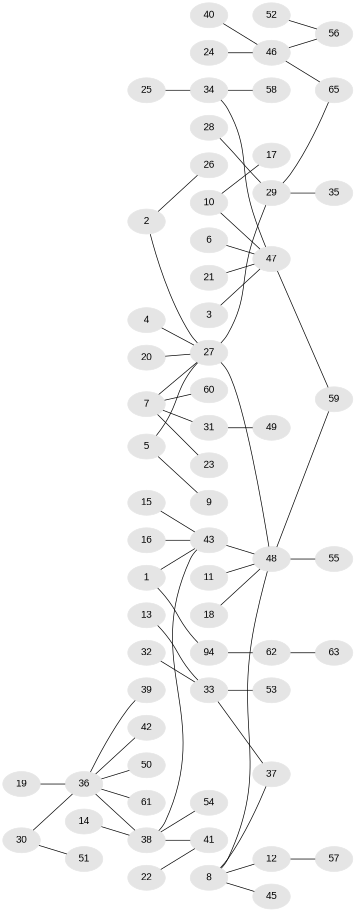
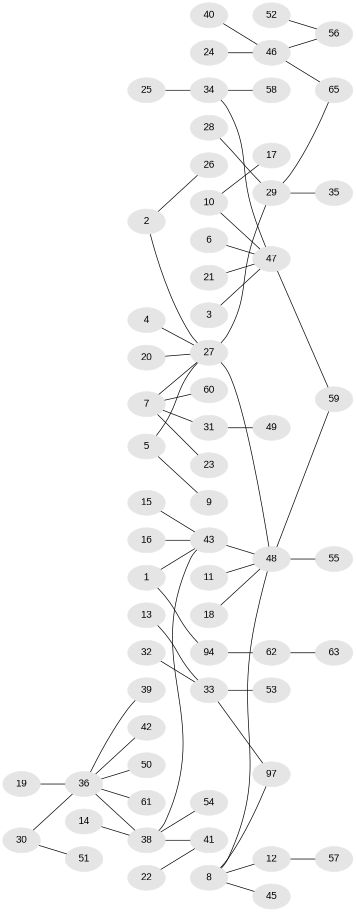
(272, 774) -> (272, 774)
